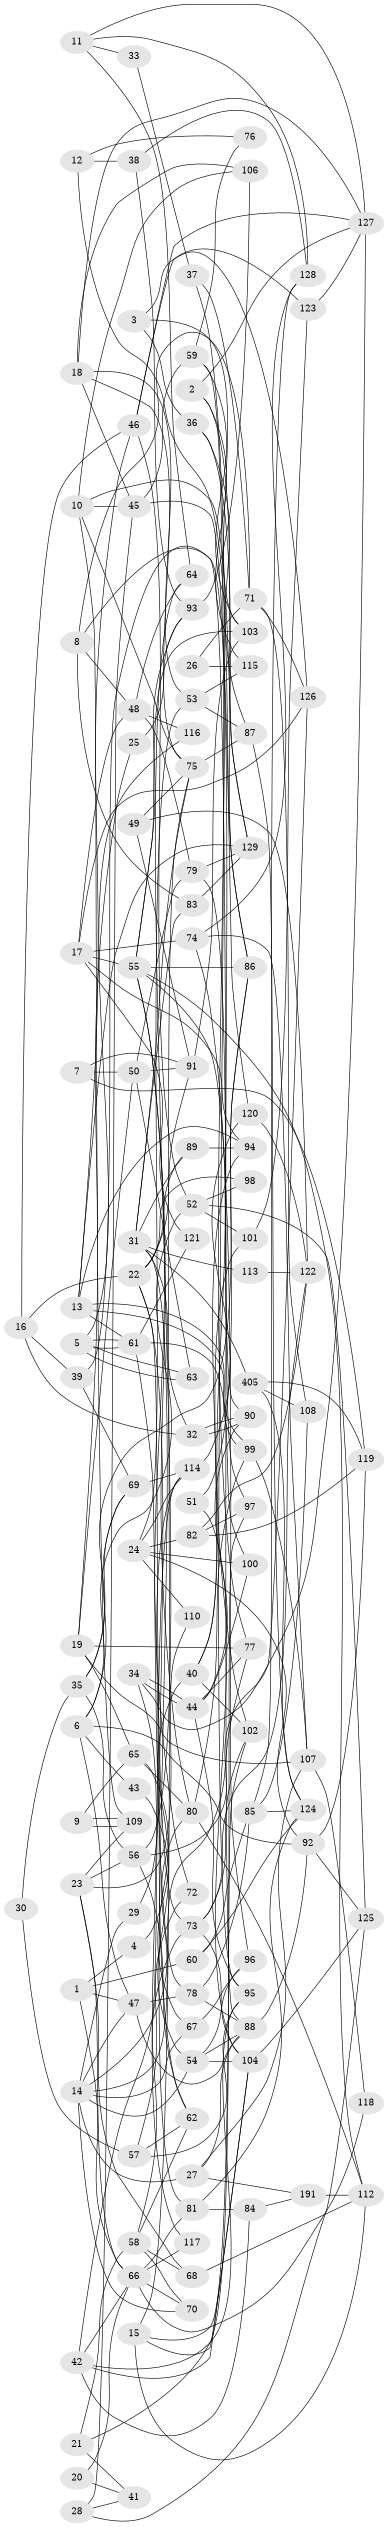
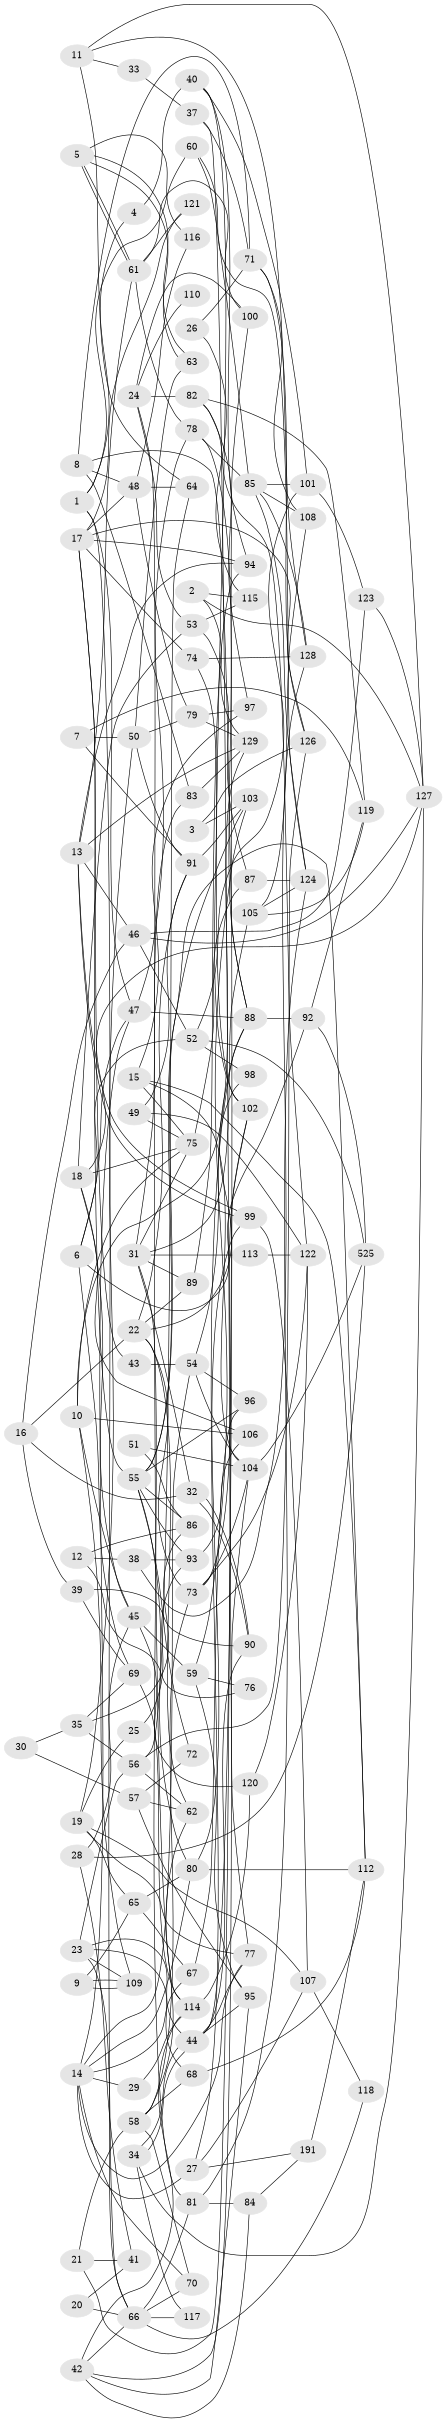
(192, 424) -> none
none -> (279, 485)
(289, 1339) -> none
(250, 1383) -> (250, 914)
(262, 1624) -> none
(99, 1752) -> (96, 955)
(171, 1782) -> (149, 1945)
(366, 1919) -> (366, 1254)
